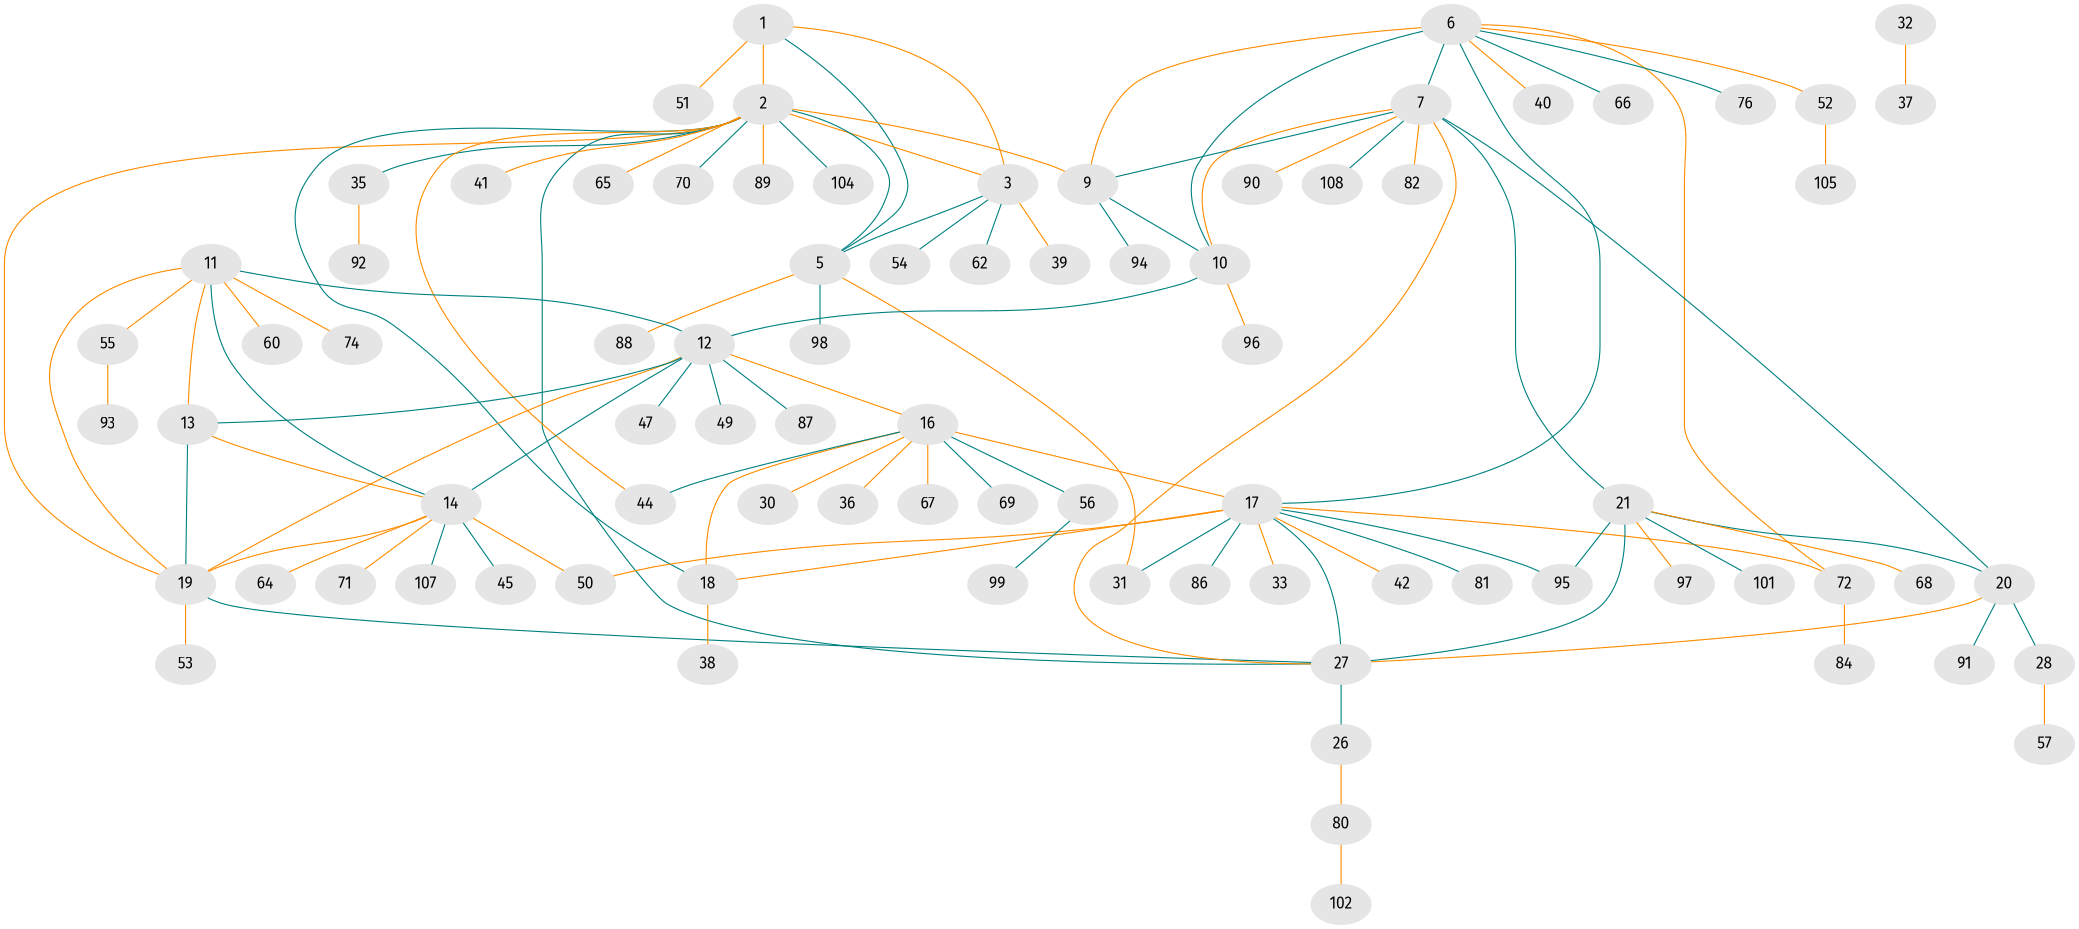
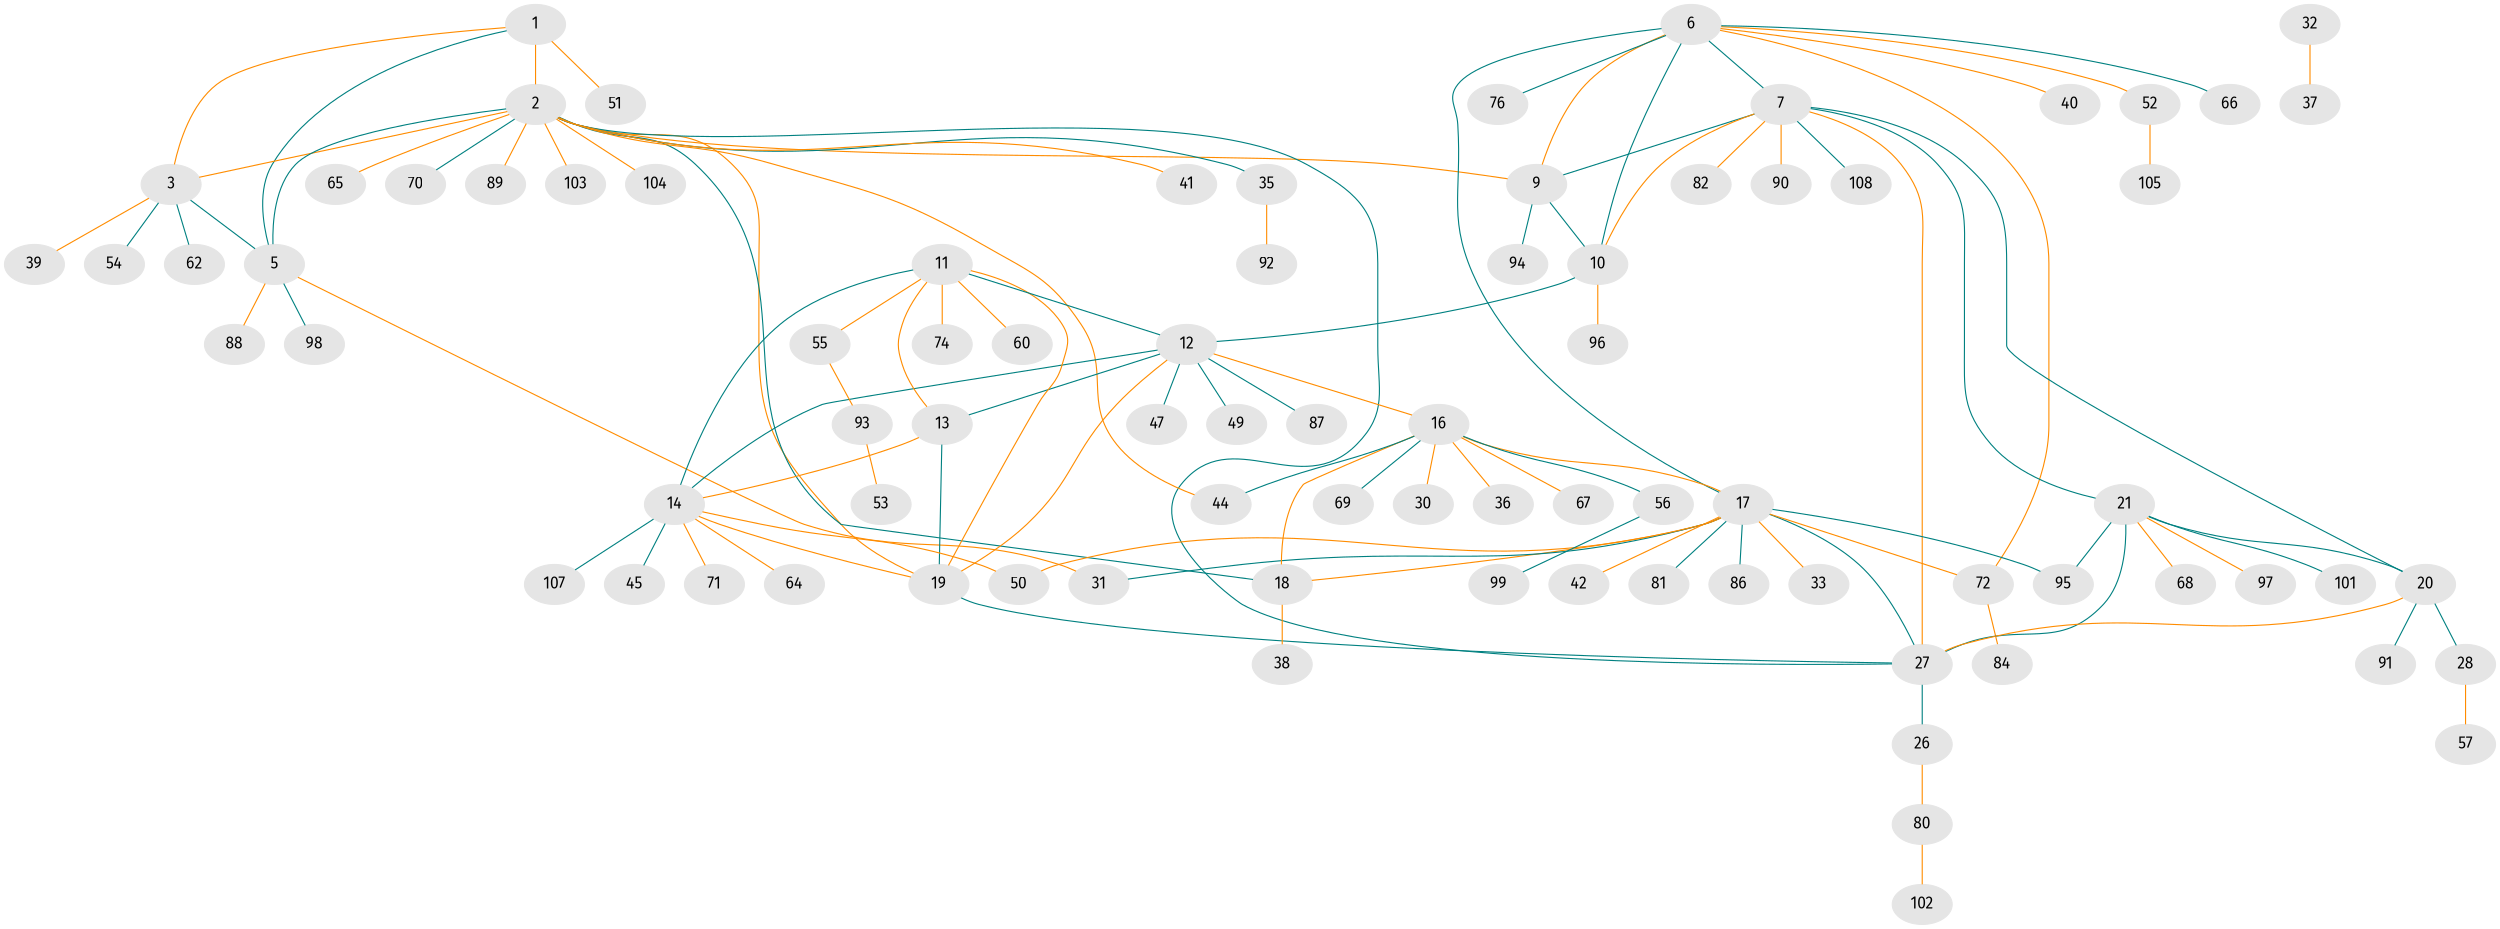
(803, 144) -> (596, 145)
none -> (576, 184)
(186, 625) -> (872, 464)
